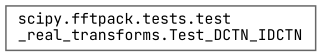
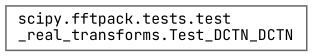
(161, 28) -> (156, 28)
